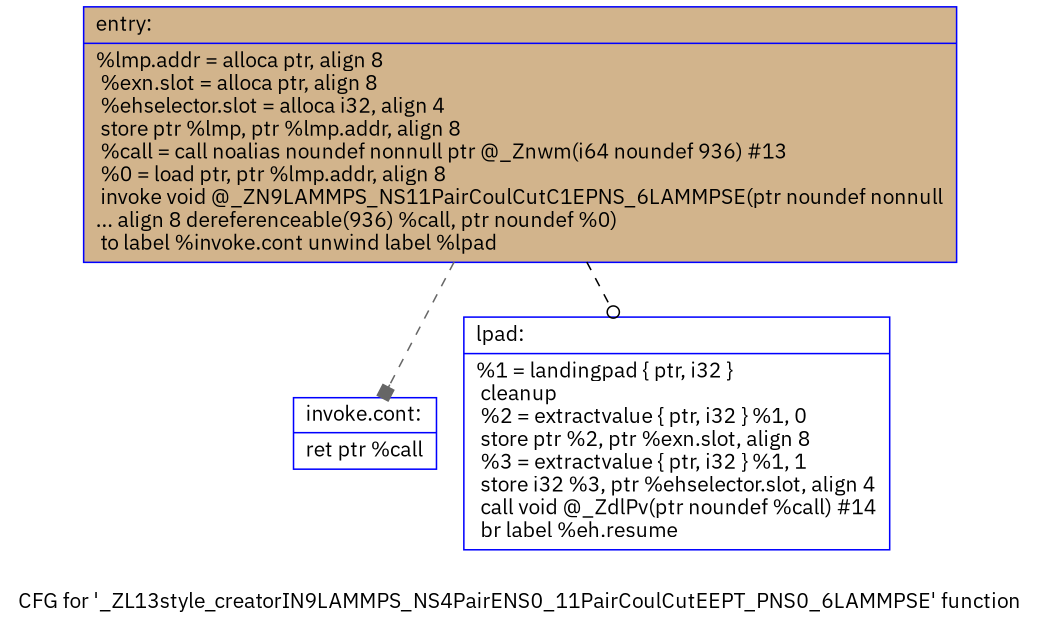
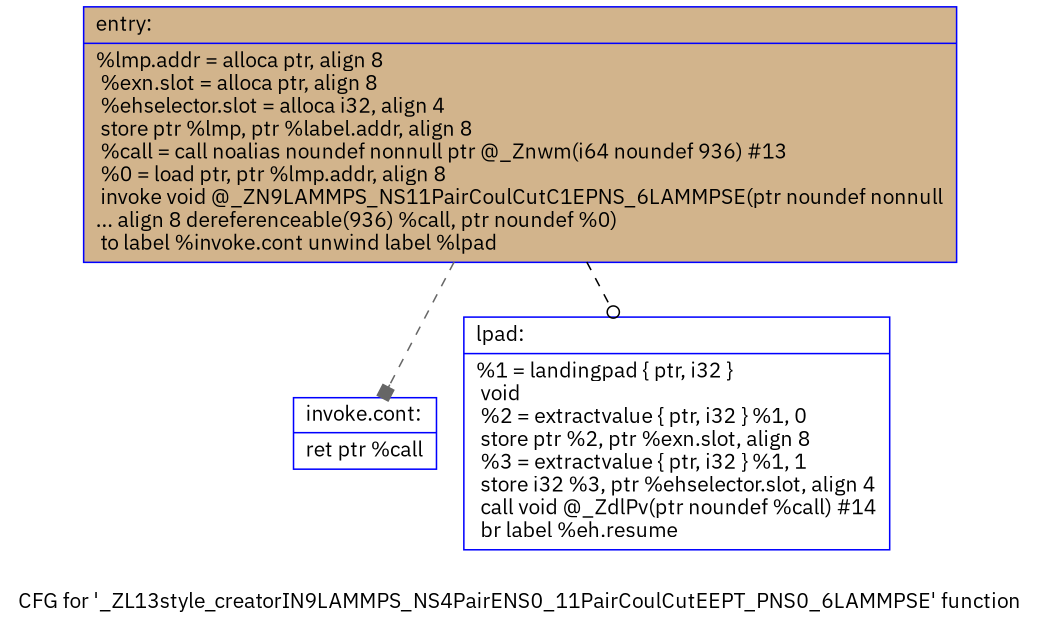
(279, 129) -> (284, 129)
(517, 394) -> (499, 394)
